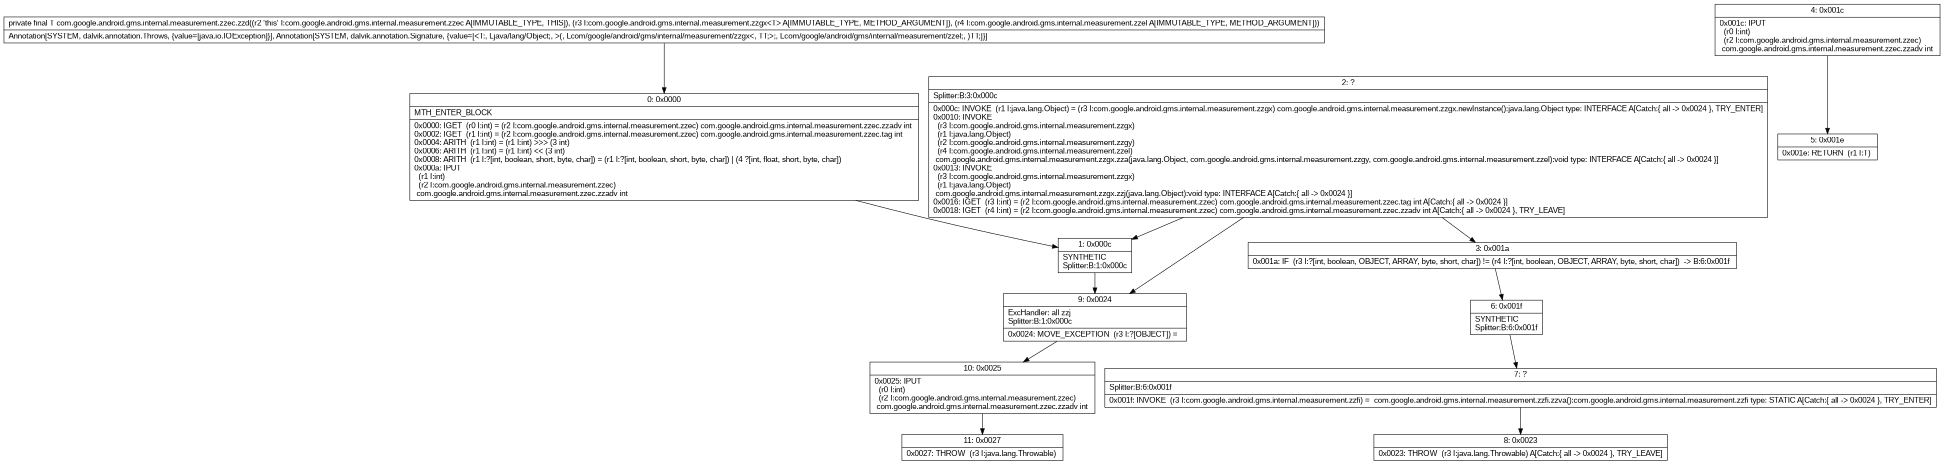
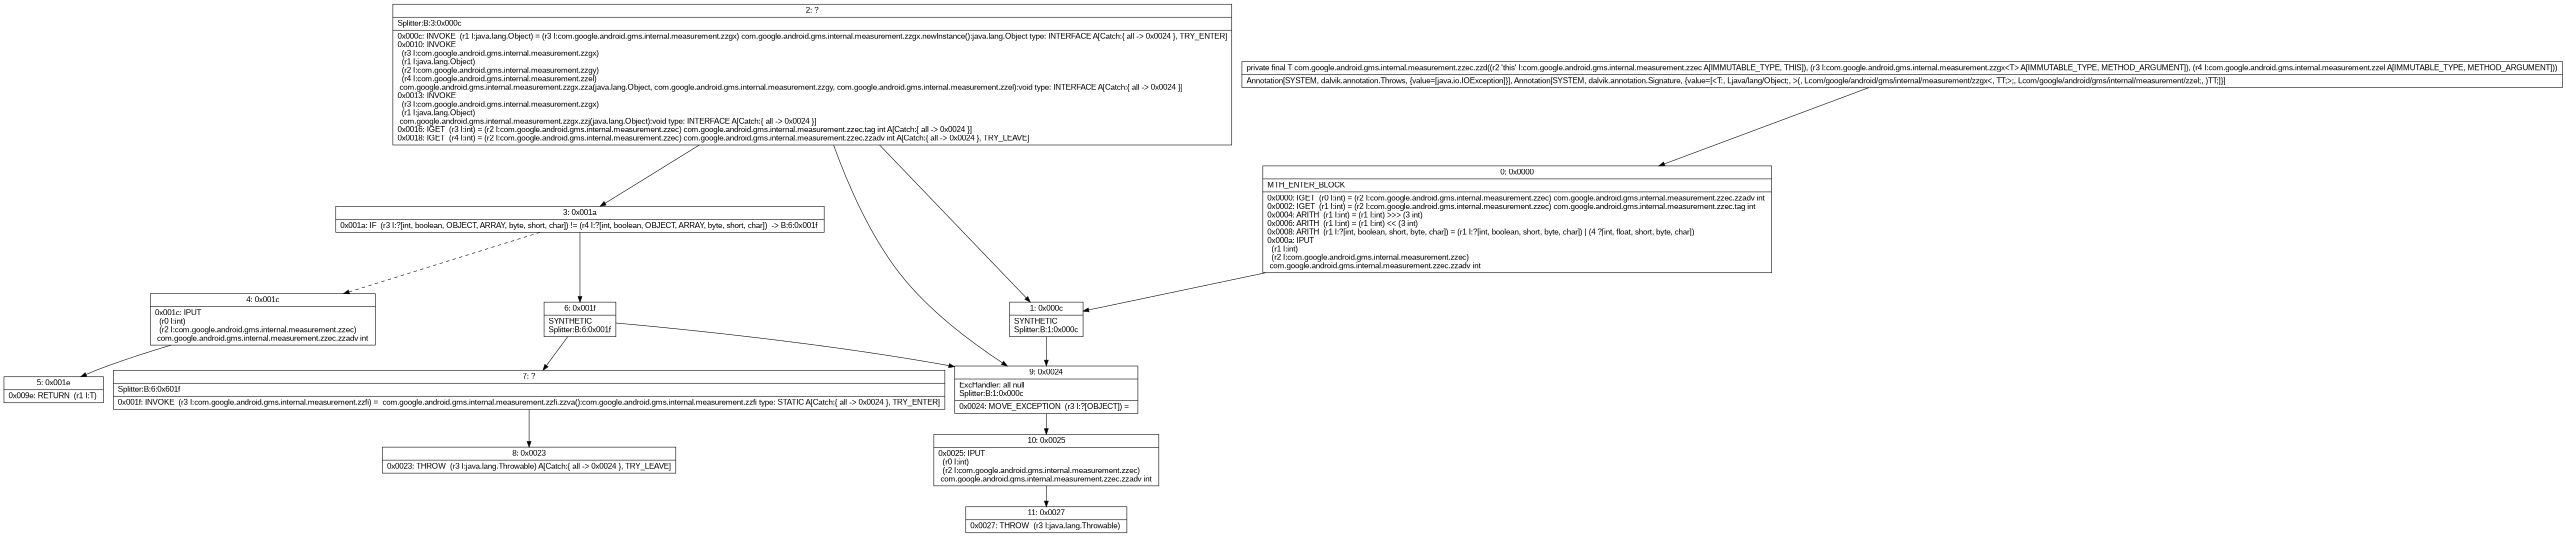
(1828, 153) -> (54, 396)
none -> (445, 262)
(1040, 313) -> (992, 385)
none -> (783, 341)
(1141, 387) -> (149, 389)
